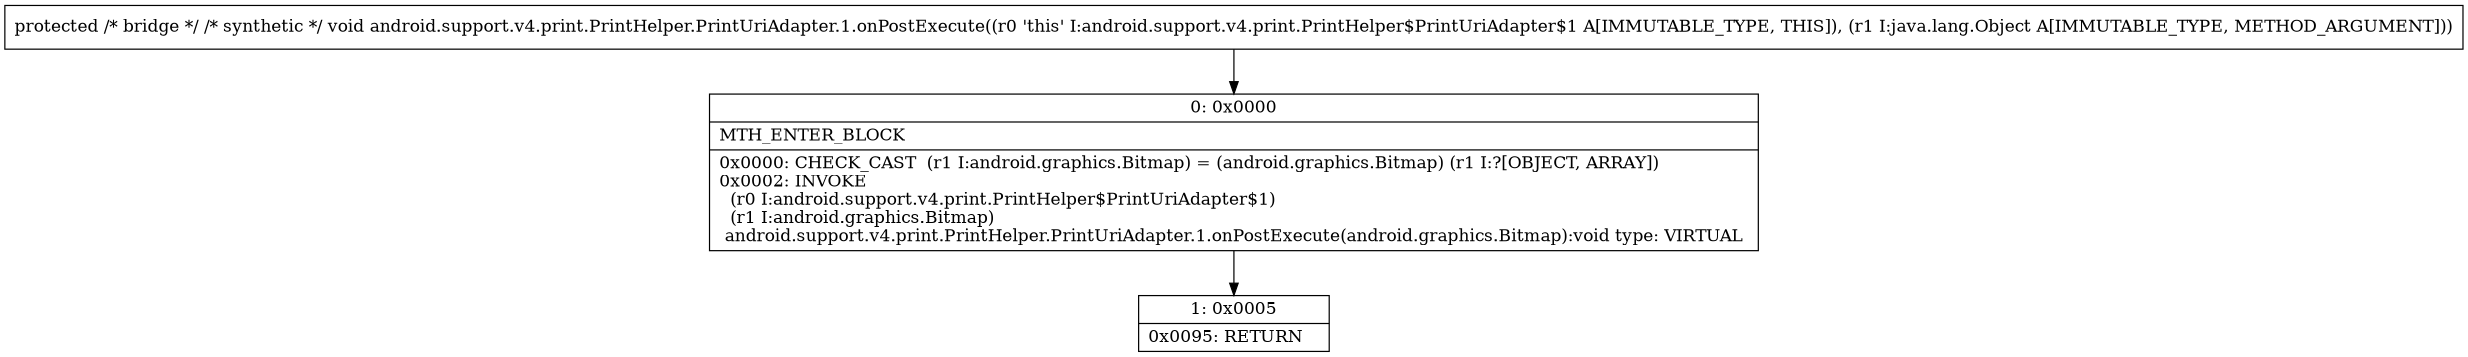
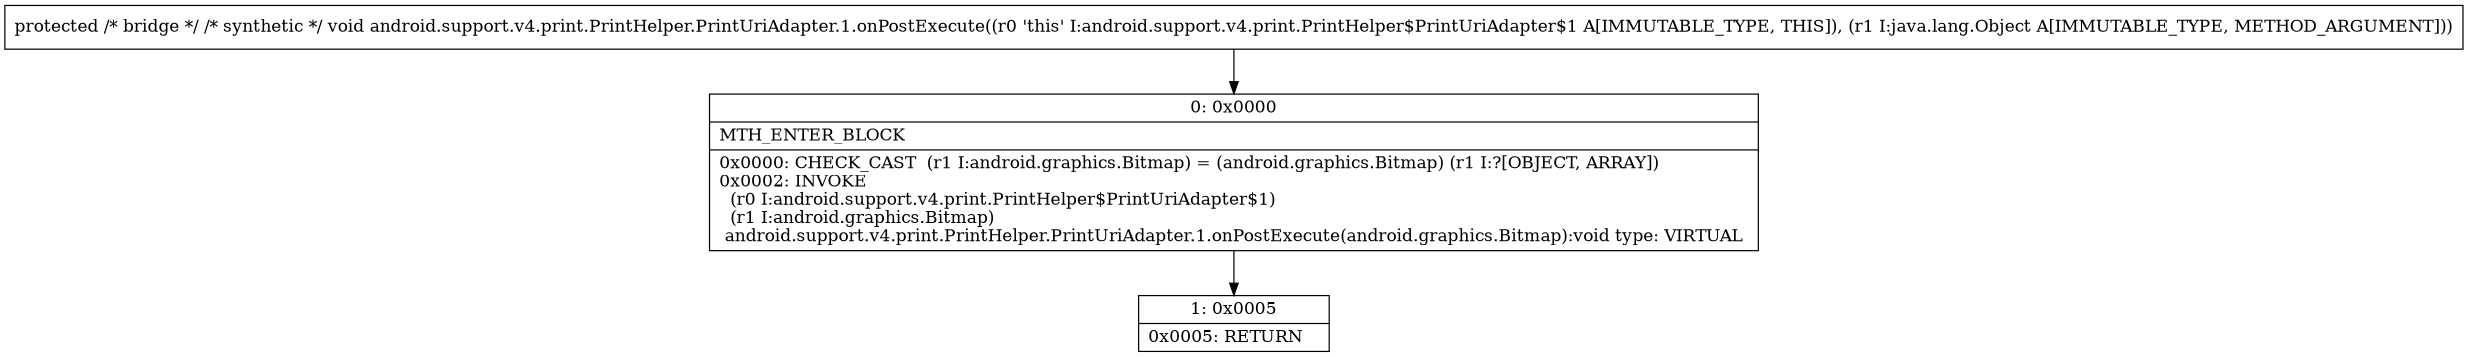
(1234, 337) -> (1234, 337)
